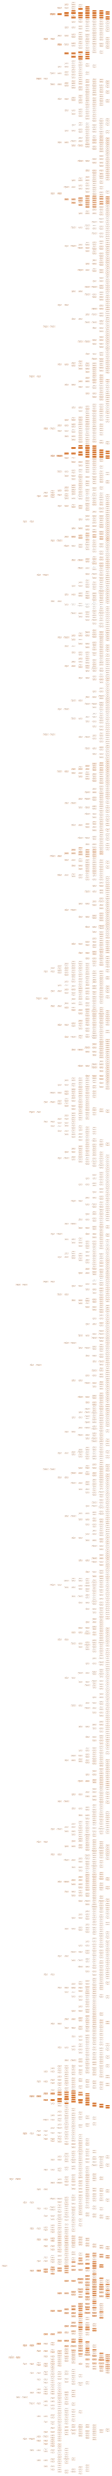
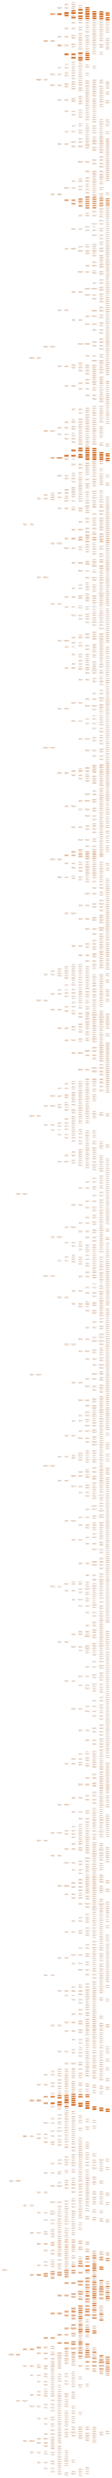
none -> (108, 954)
